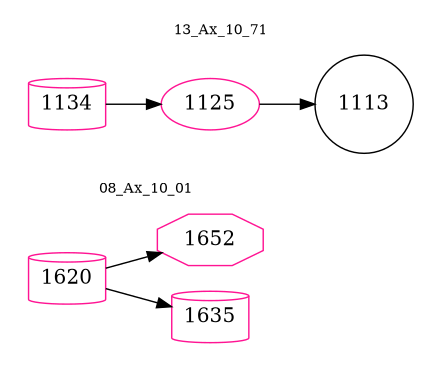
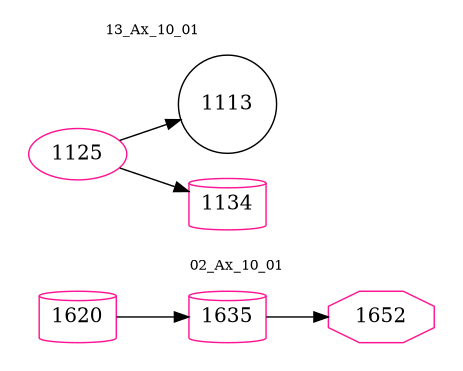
(221, 31) -> (153, 31)
(126, 104) -> (147, 177)
(146, 189) -> (237, 266)
(127, 262) -> (290, 317)
